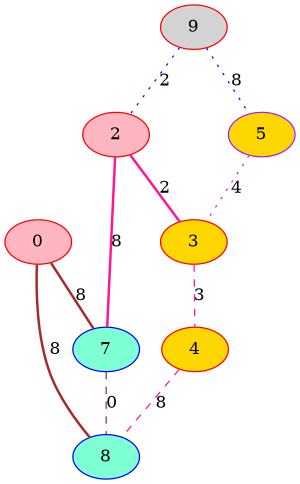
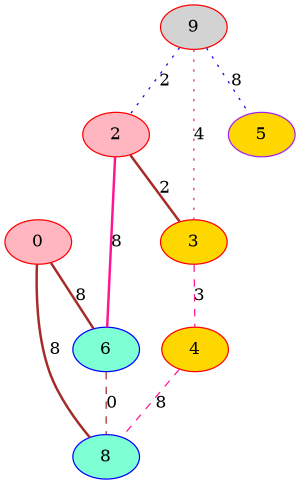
(155, 188) -> (155, 188)
(228, 188) -> (194, 135)
(106, 349) -> (106, 349)
